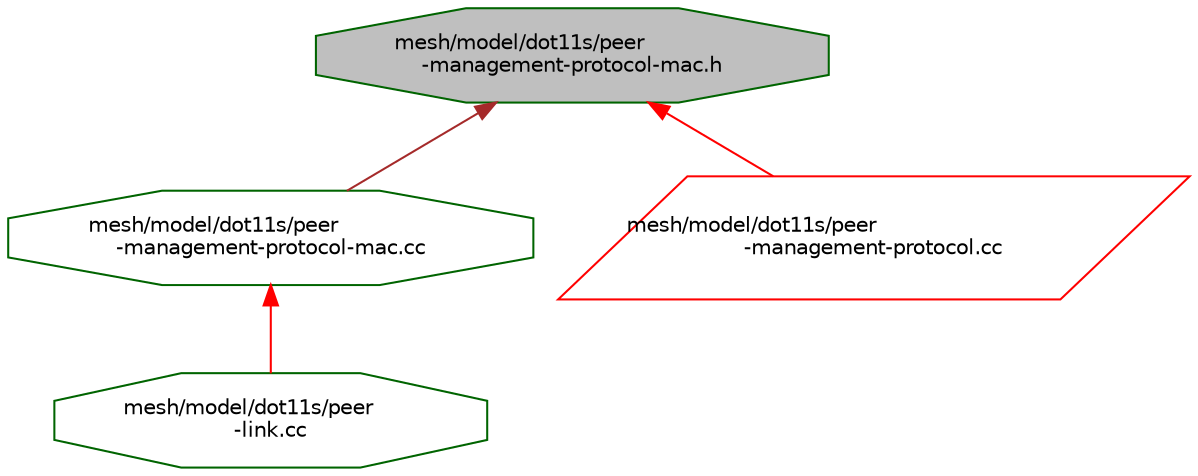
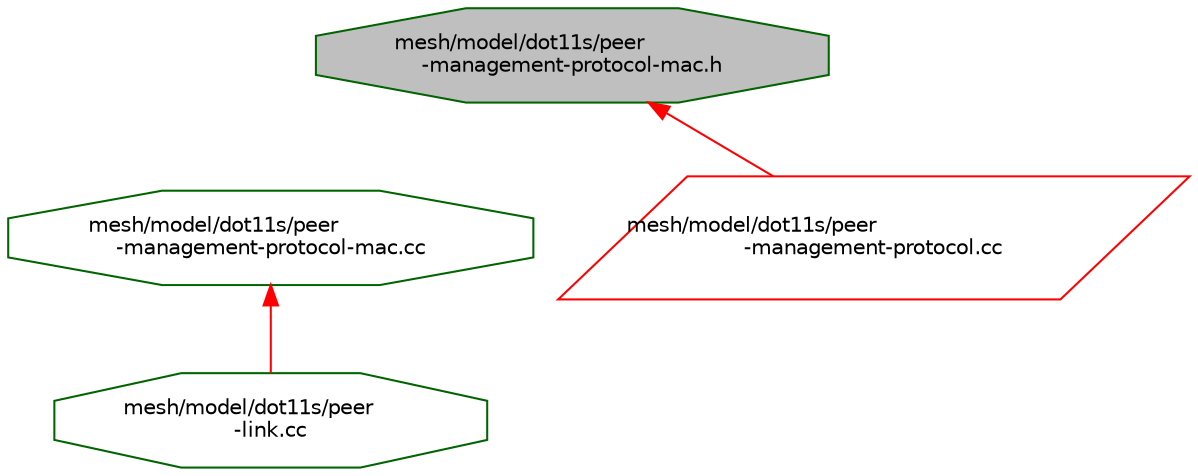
(413, 152) -> none
